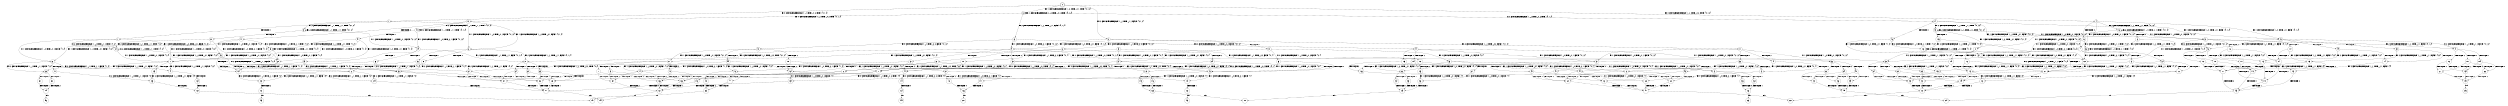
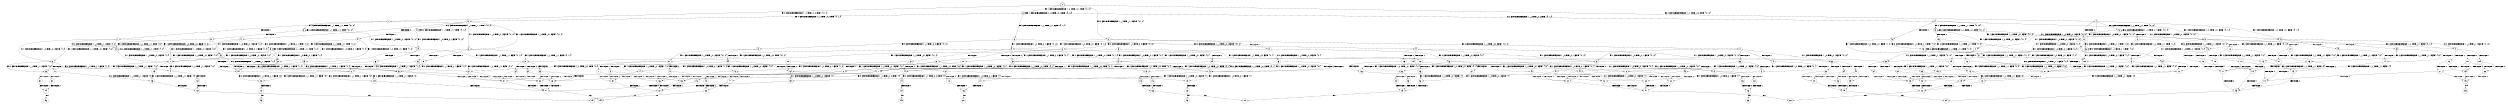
(776, 50) -> none
(2238, 72) -> (2353, 75)
